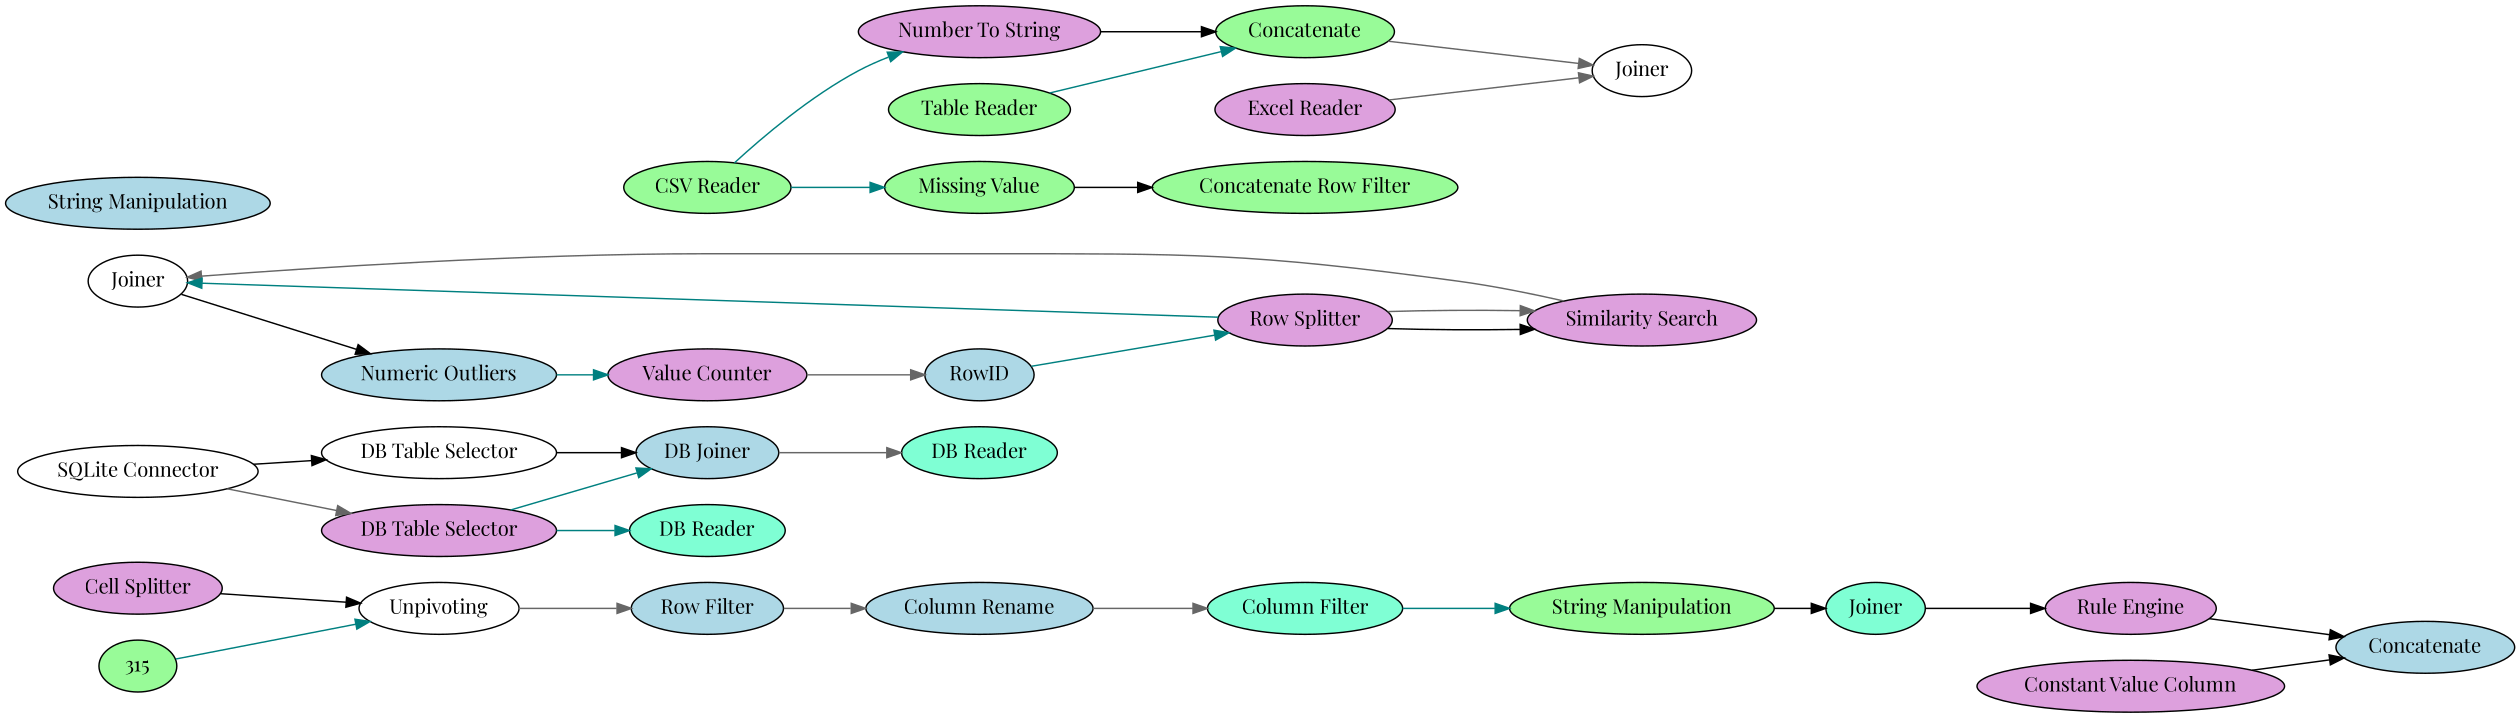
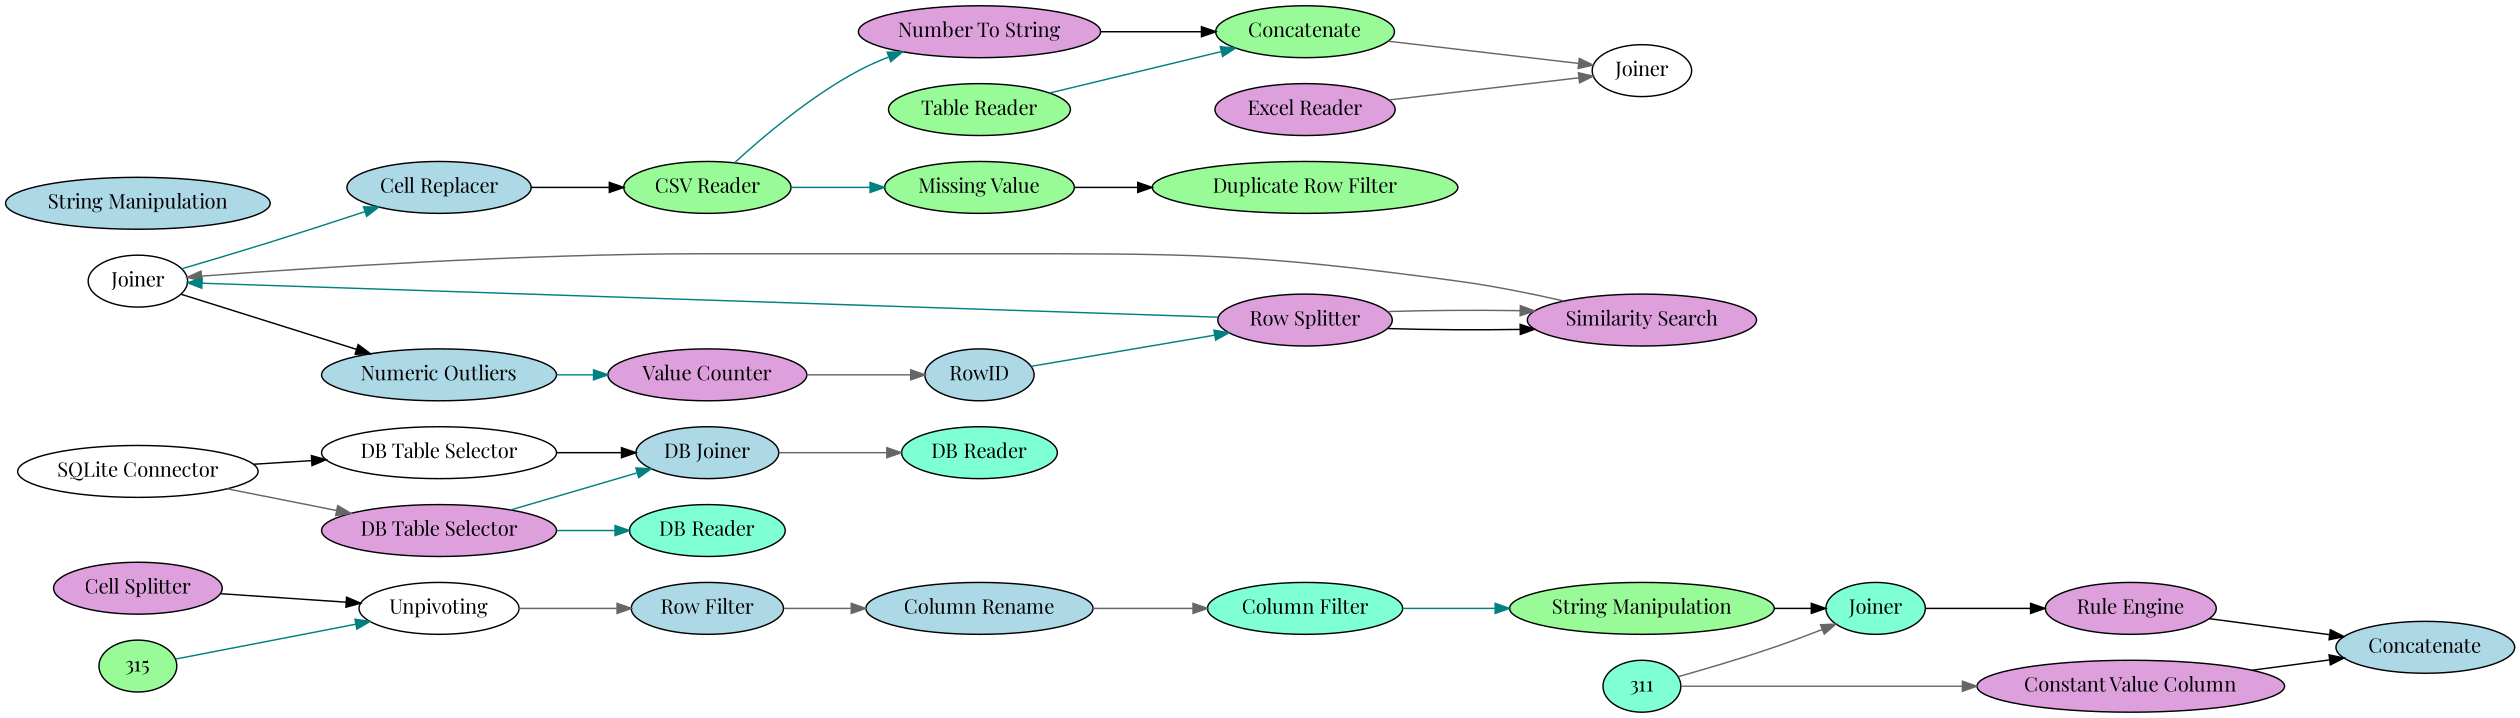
none -> (439, 187)
(1305, 187) -> (1305, 187)
none -> (1642, 686)
